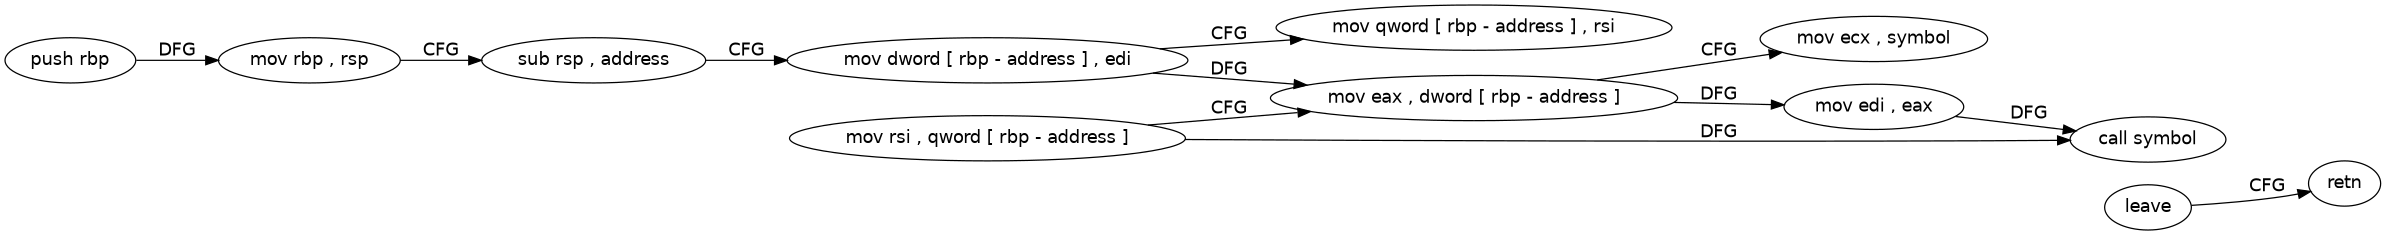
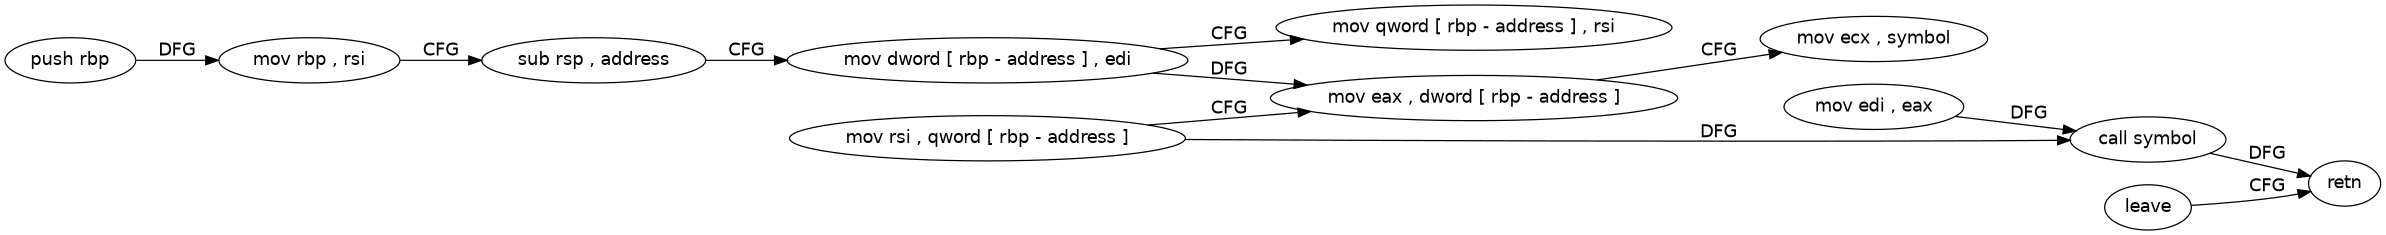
(309, 60) -> (309, 60)
(1723, 104) -> none
none -> (2254, 163)
